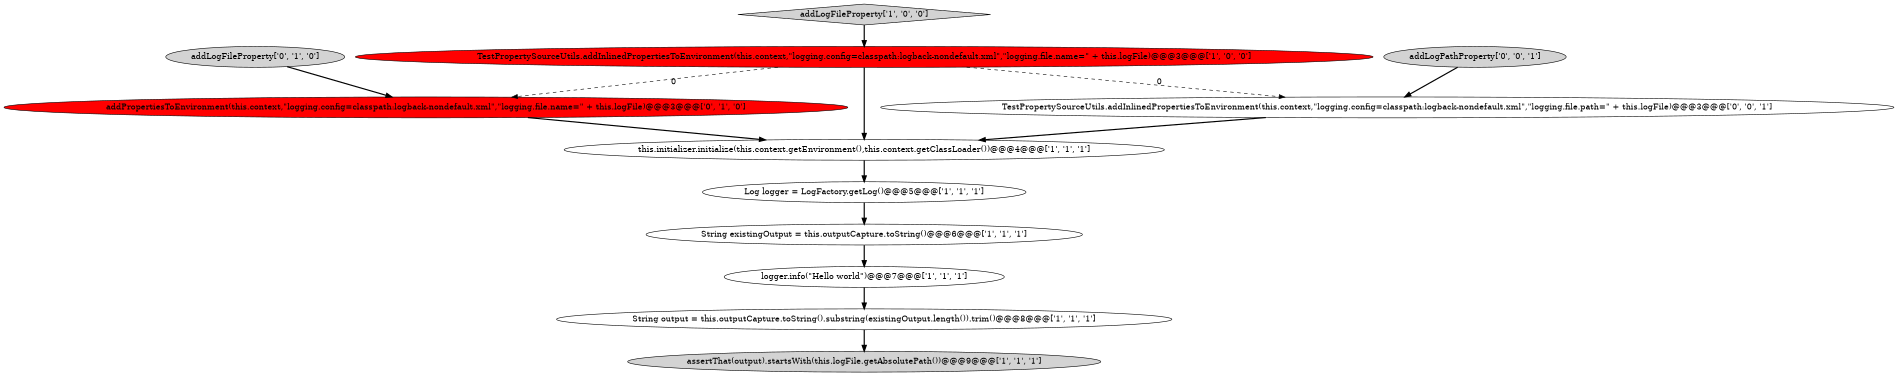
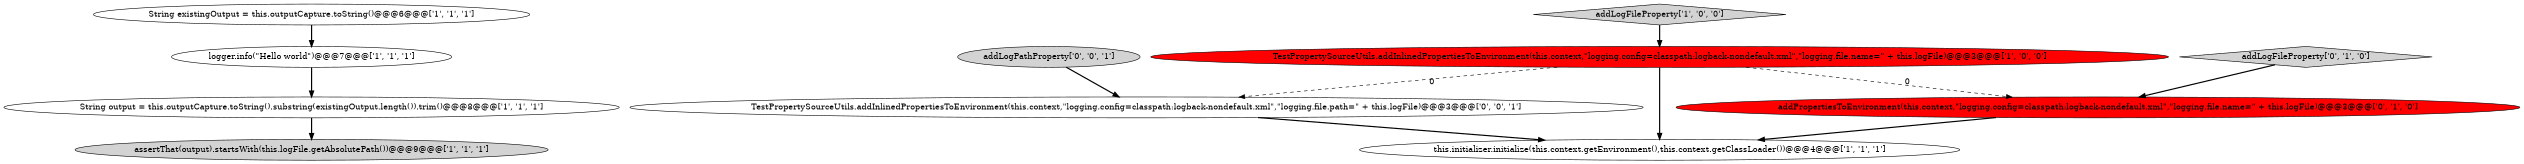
(255, 57) -> (2306, 57)
(864, 192) -> none
